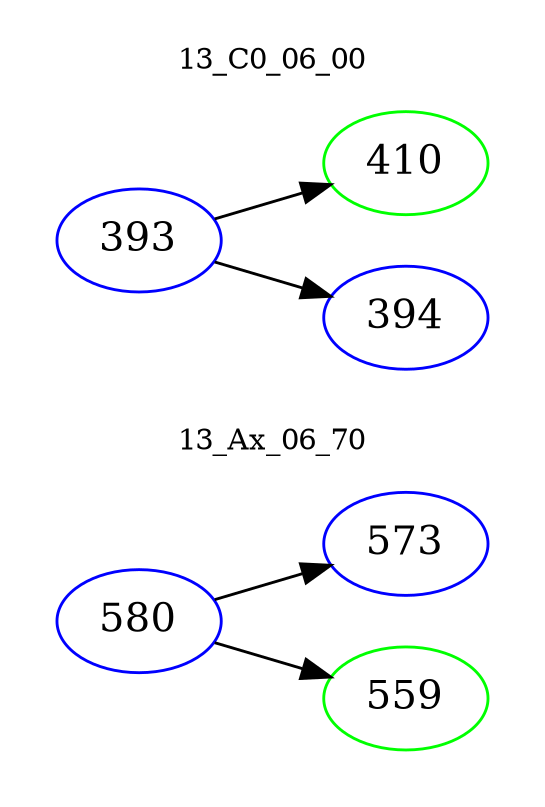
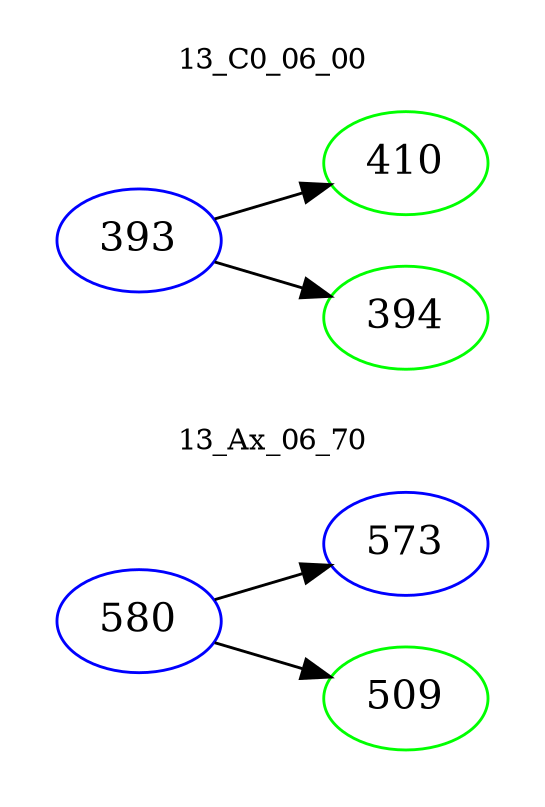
(406, 318) -> (406, 318)
(406, 698) -> (406, 698)
